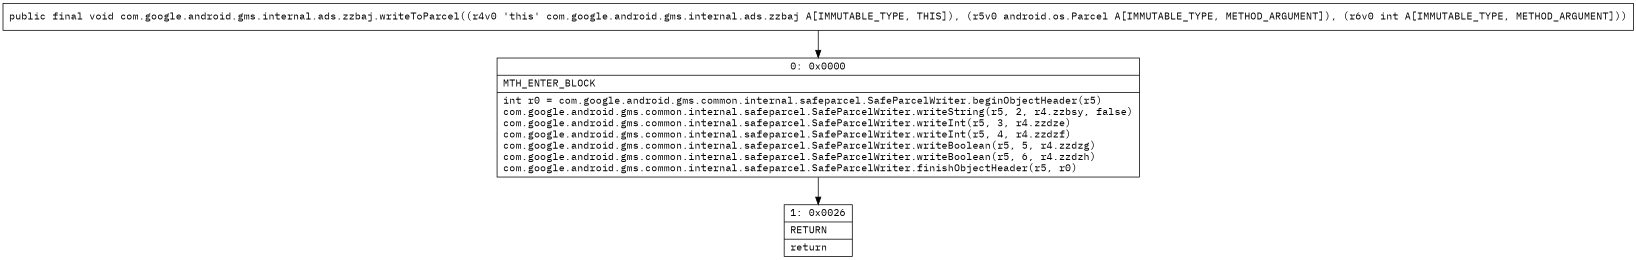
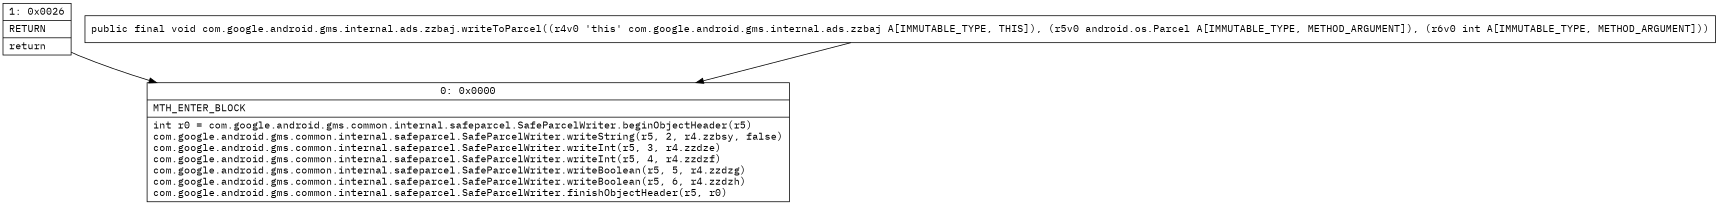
(818, 187) -> (110, 67)
